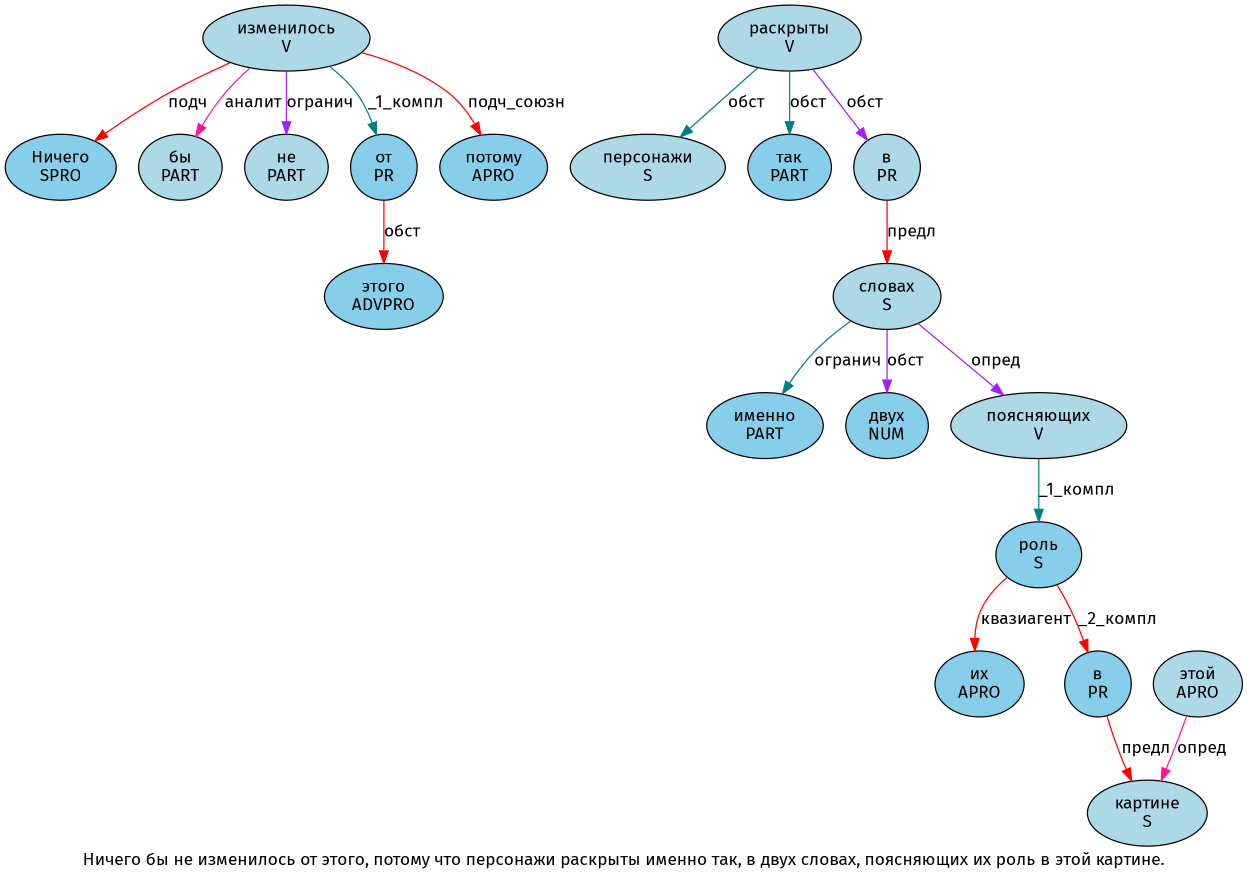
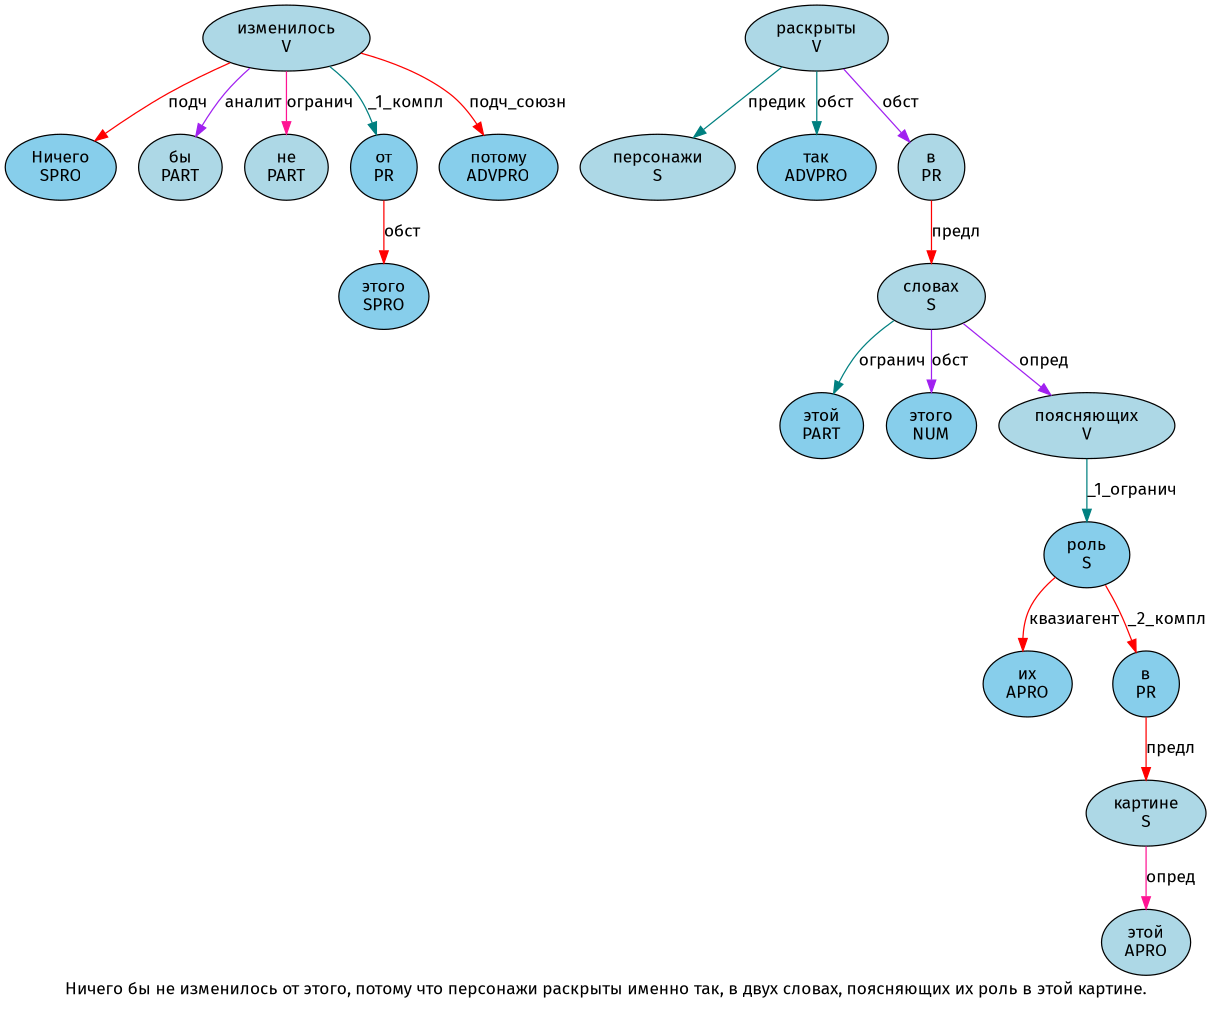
(224, 95) -> (224, 95)
(286, 96) -> (286, 96)
(746, 103) -> (777, 103)
(494, 167) -> (499, 167)
(790, 167) -> (817, 167)
(384, 296) -> (384, 296)
(765, 426) -> (822, 426)
(887, 426) -> (931, 426)
(1077, 490) -> (1132, 490)
(1177, 743) -> (1146, 871)
